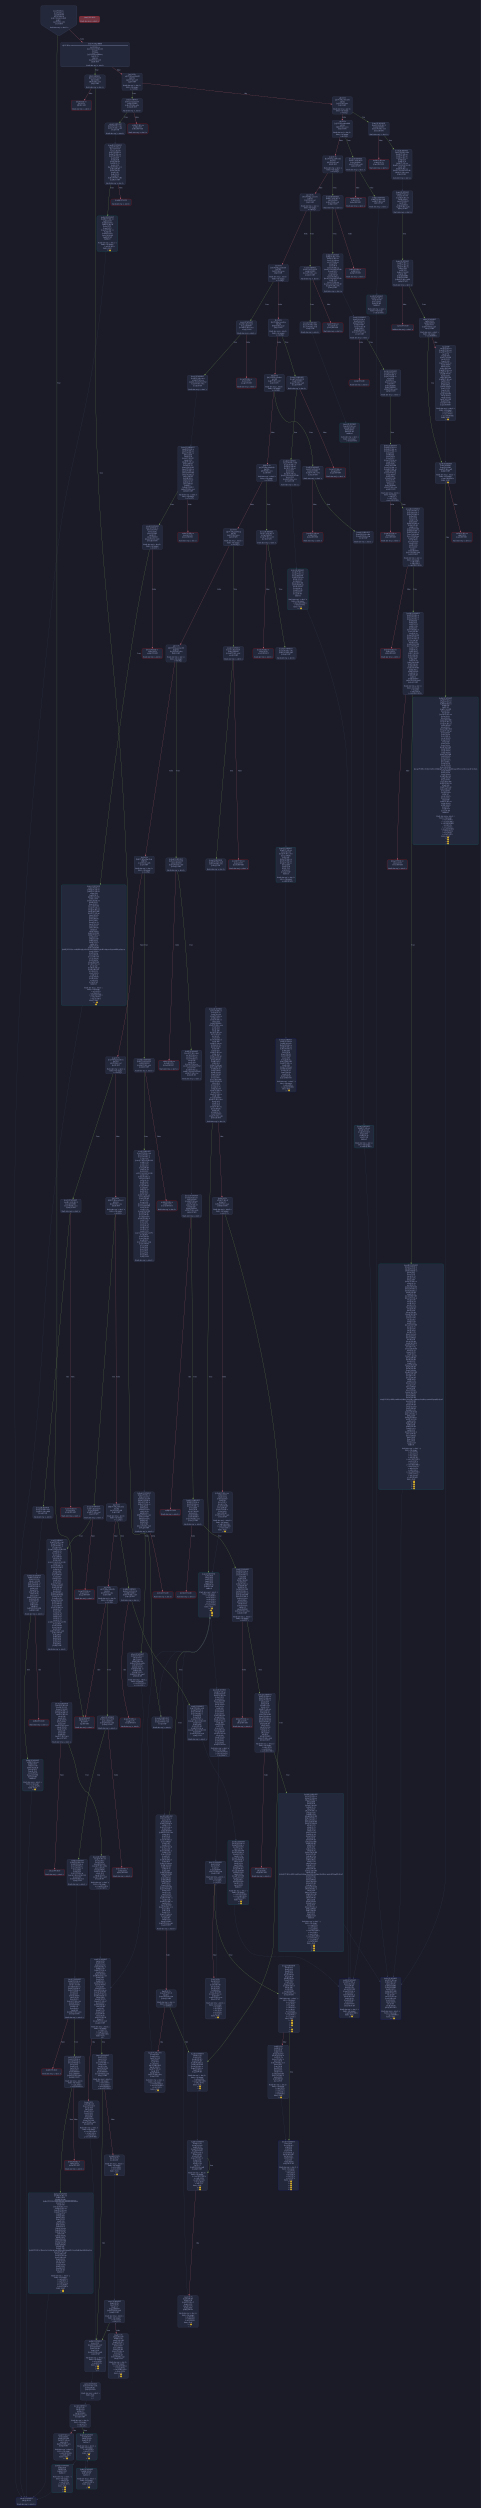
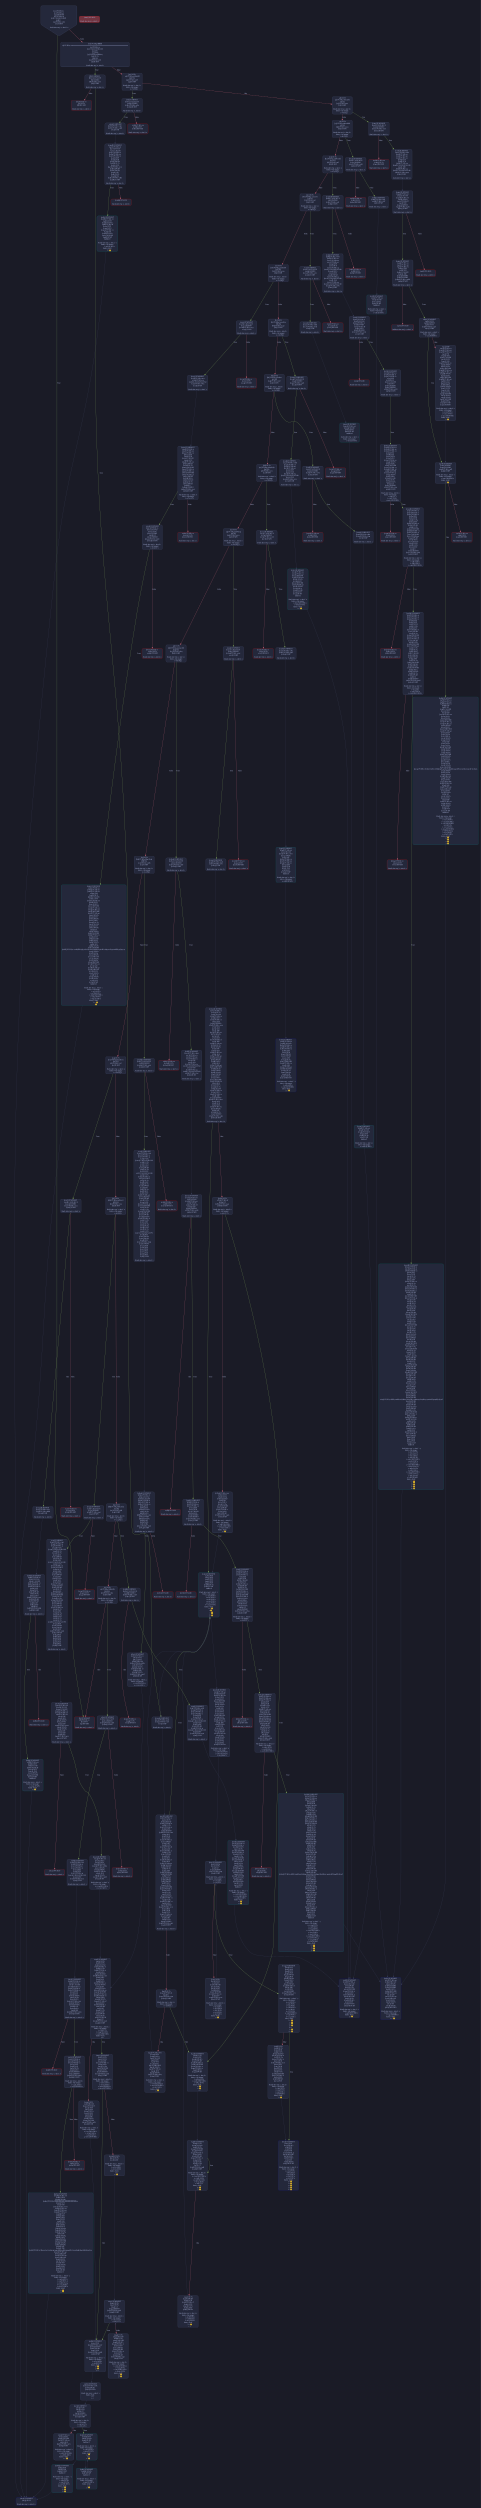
none -> (426, 273)
